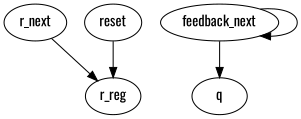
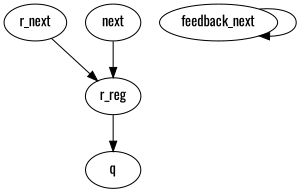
(113, 23) -> (113, 23)
(220, 54) -> (113, 128)
